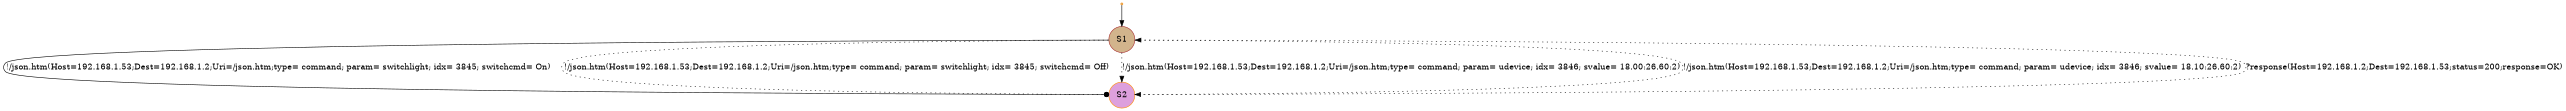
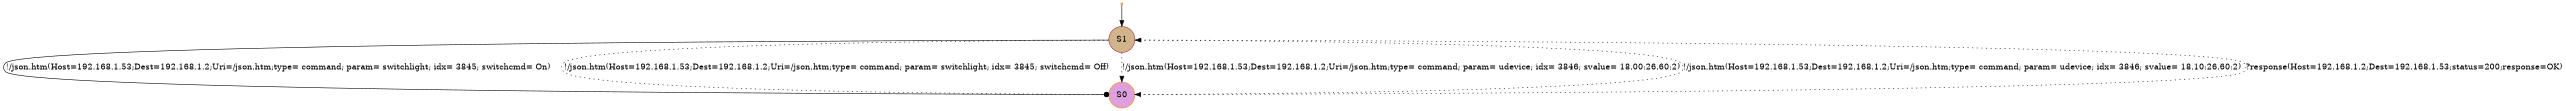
(1122, 95) -> (1122, 95)
